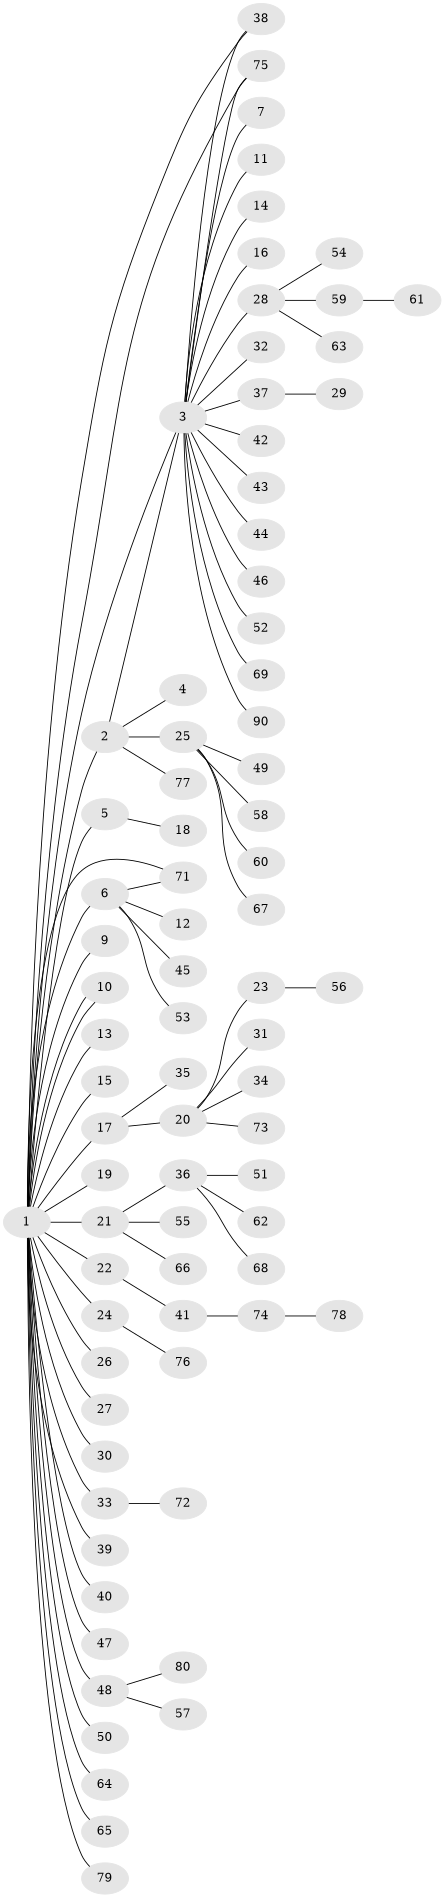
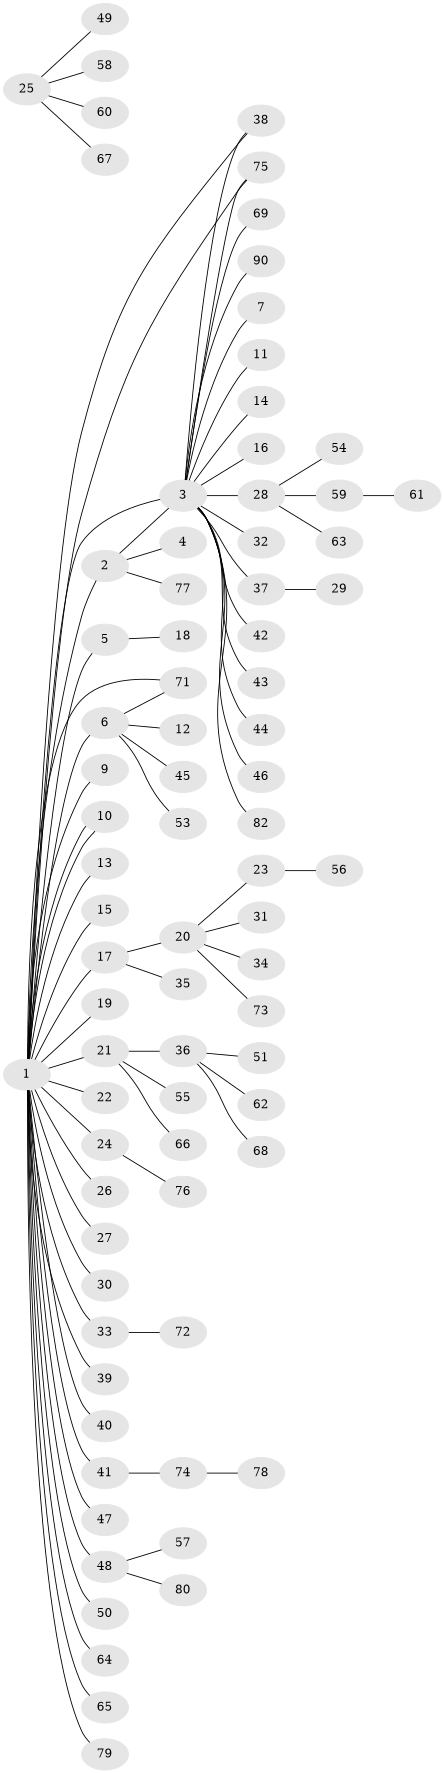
(261, 628) -> (261, 824)
(144, 737) -> none
(144, 1293) -> (52, 1326)
